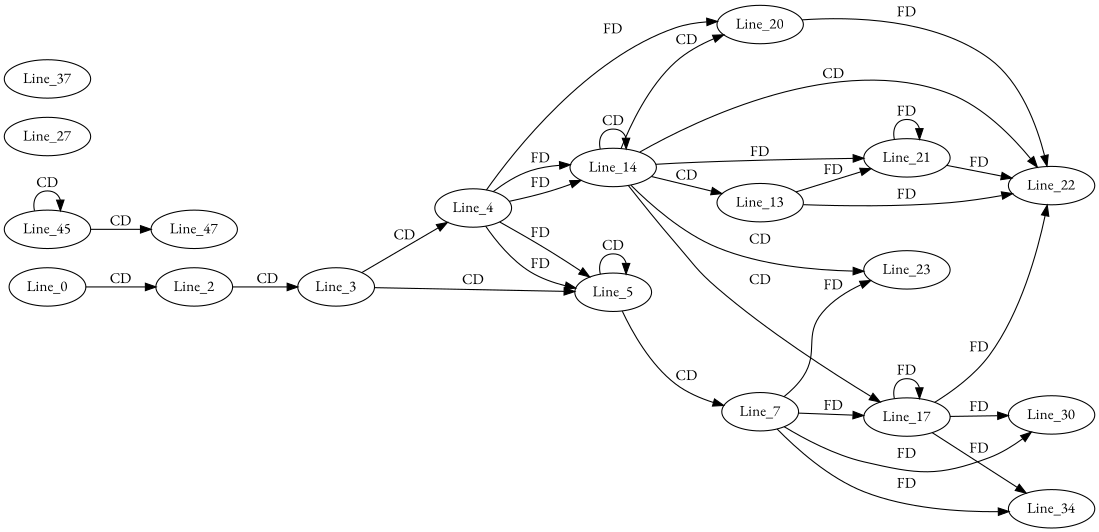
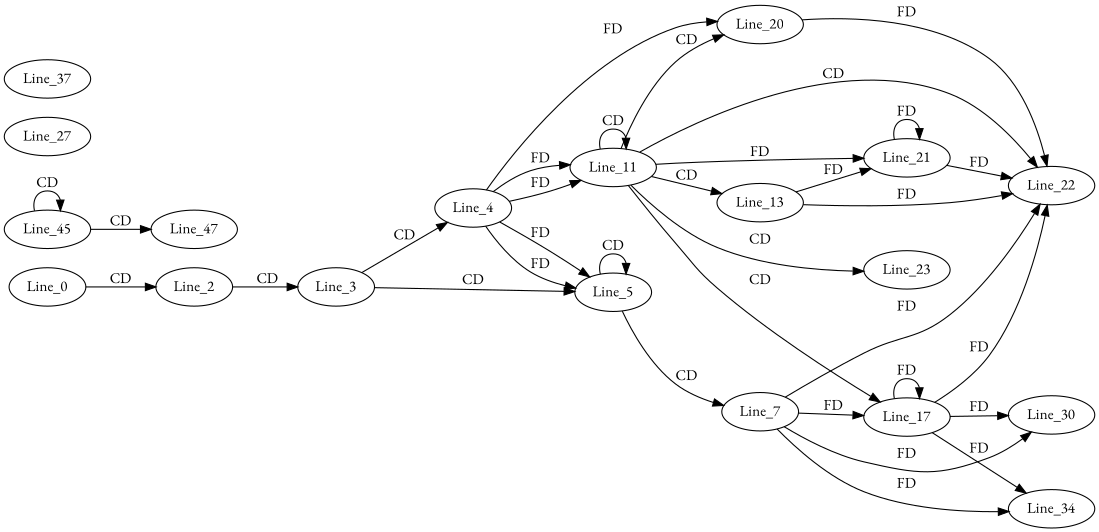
(613, 167) -> (613, 167)
(813, 334) -> (928, 329)
